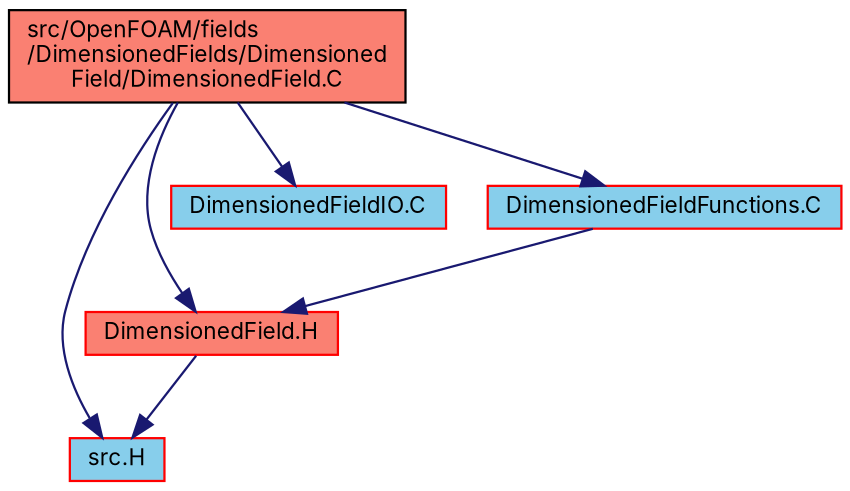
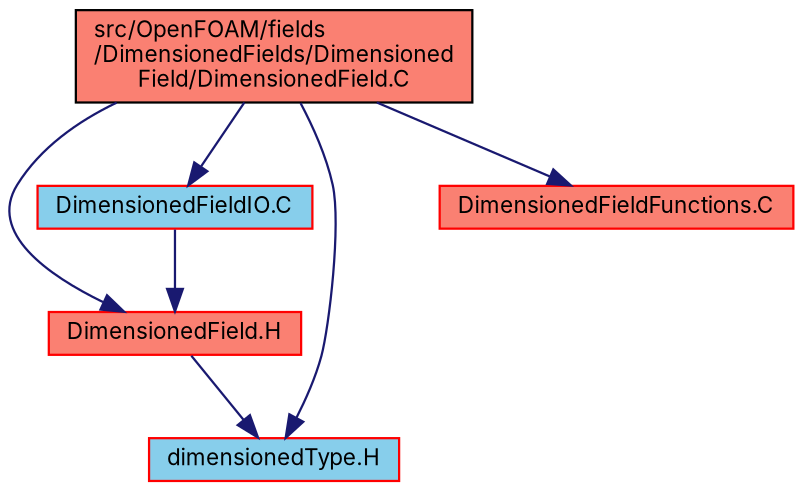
(665, 207) -> (617, 207)
(449, 267) -> (175, 259)
(117, 460) -> (274, 460)
